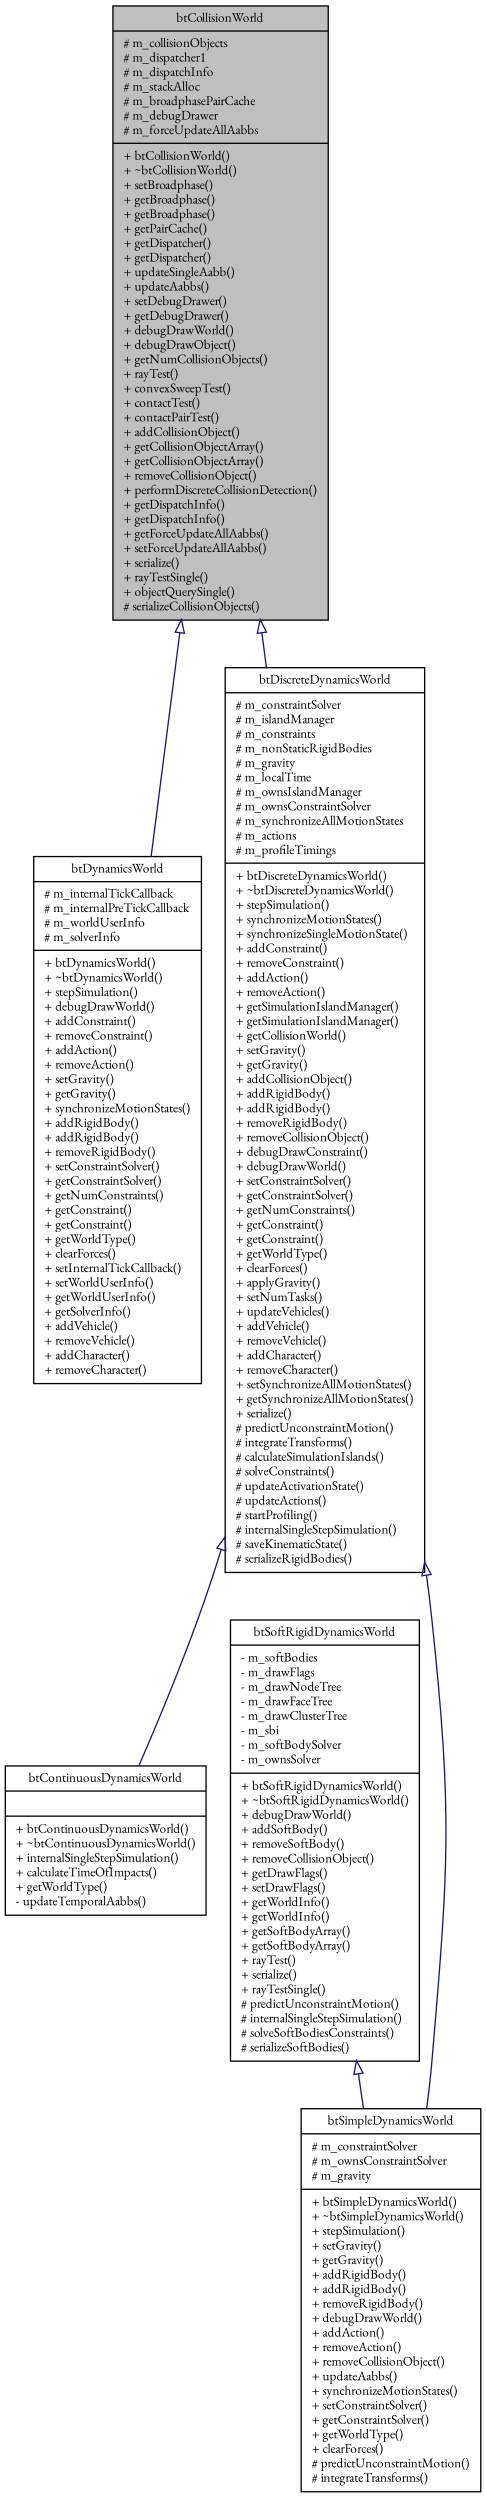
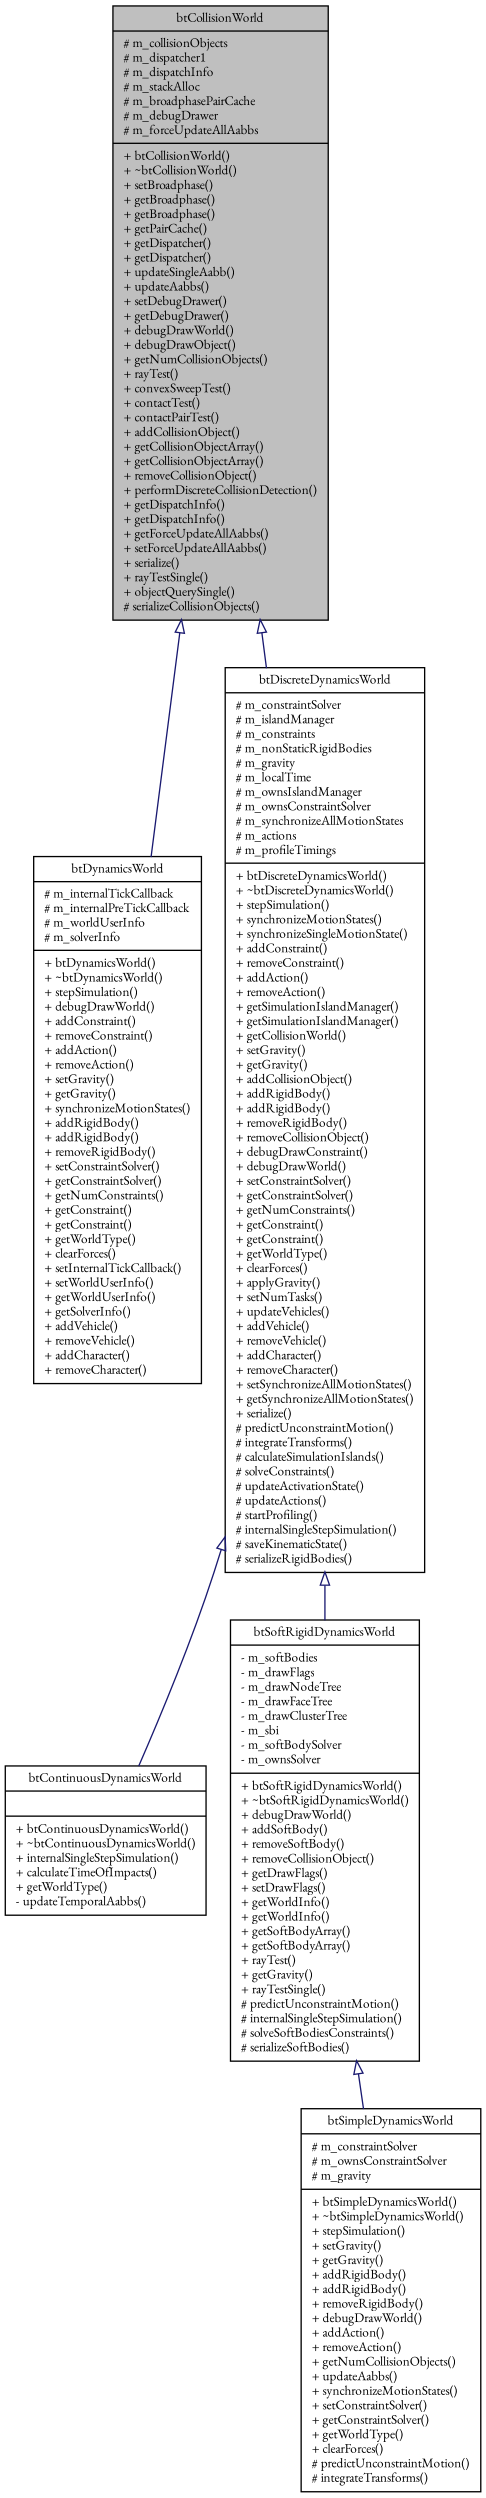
(446, 1842) -> (325, 1603)
(269, 1975) -> (277, 1975)
(378, 2362) -> (384, 2362)
